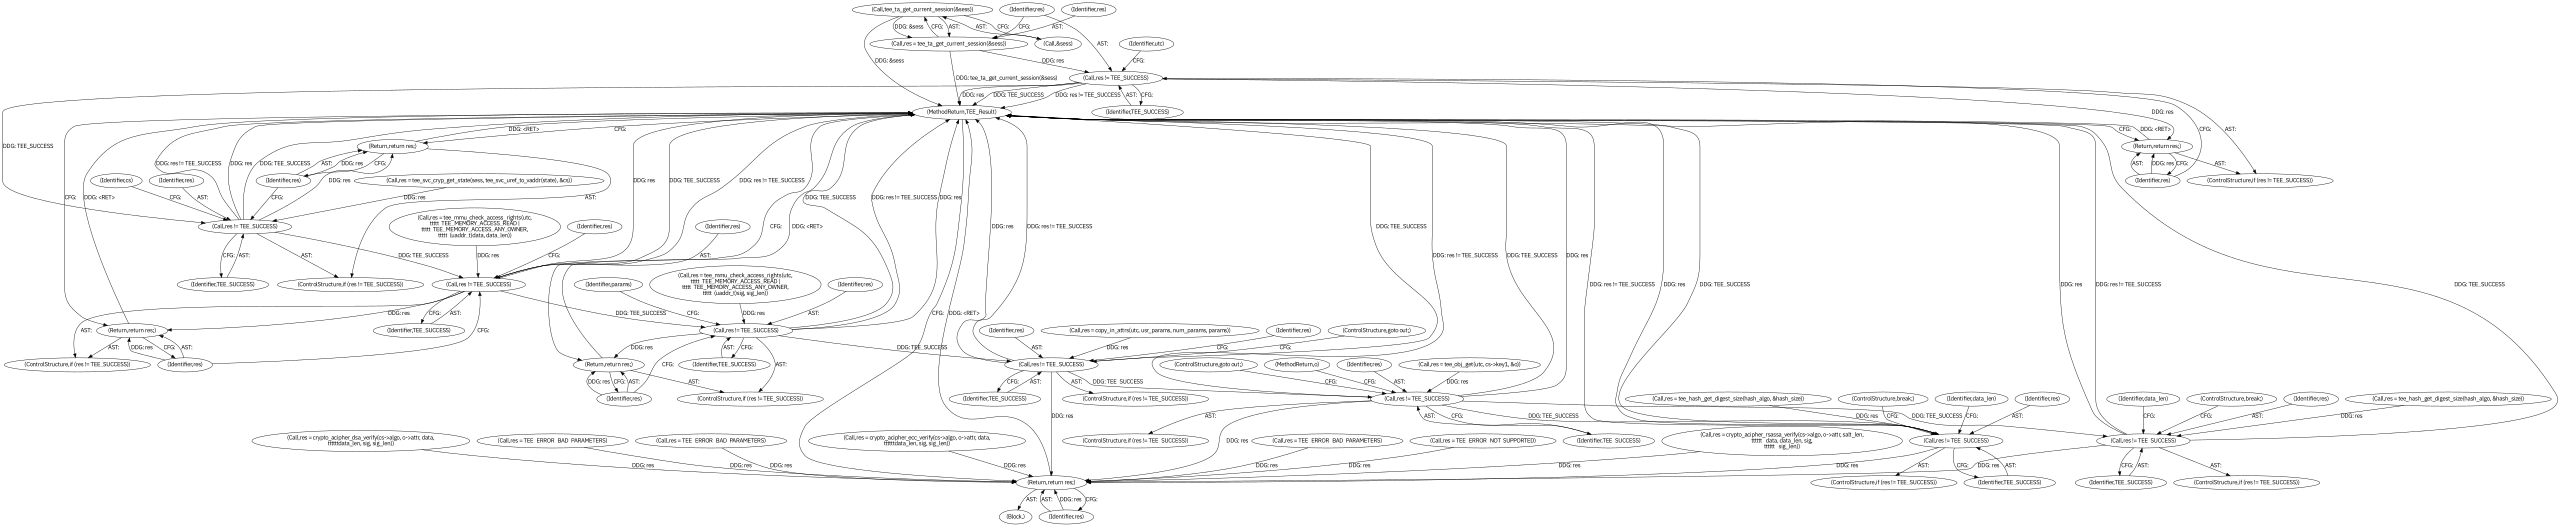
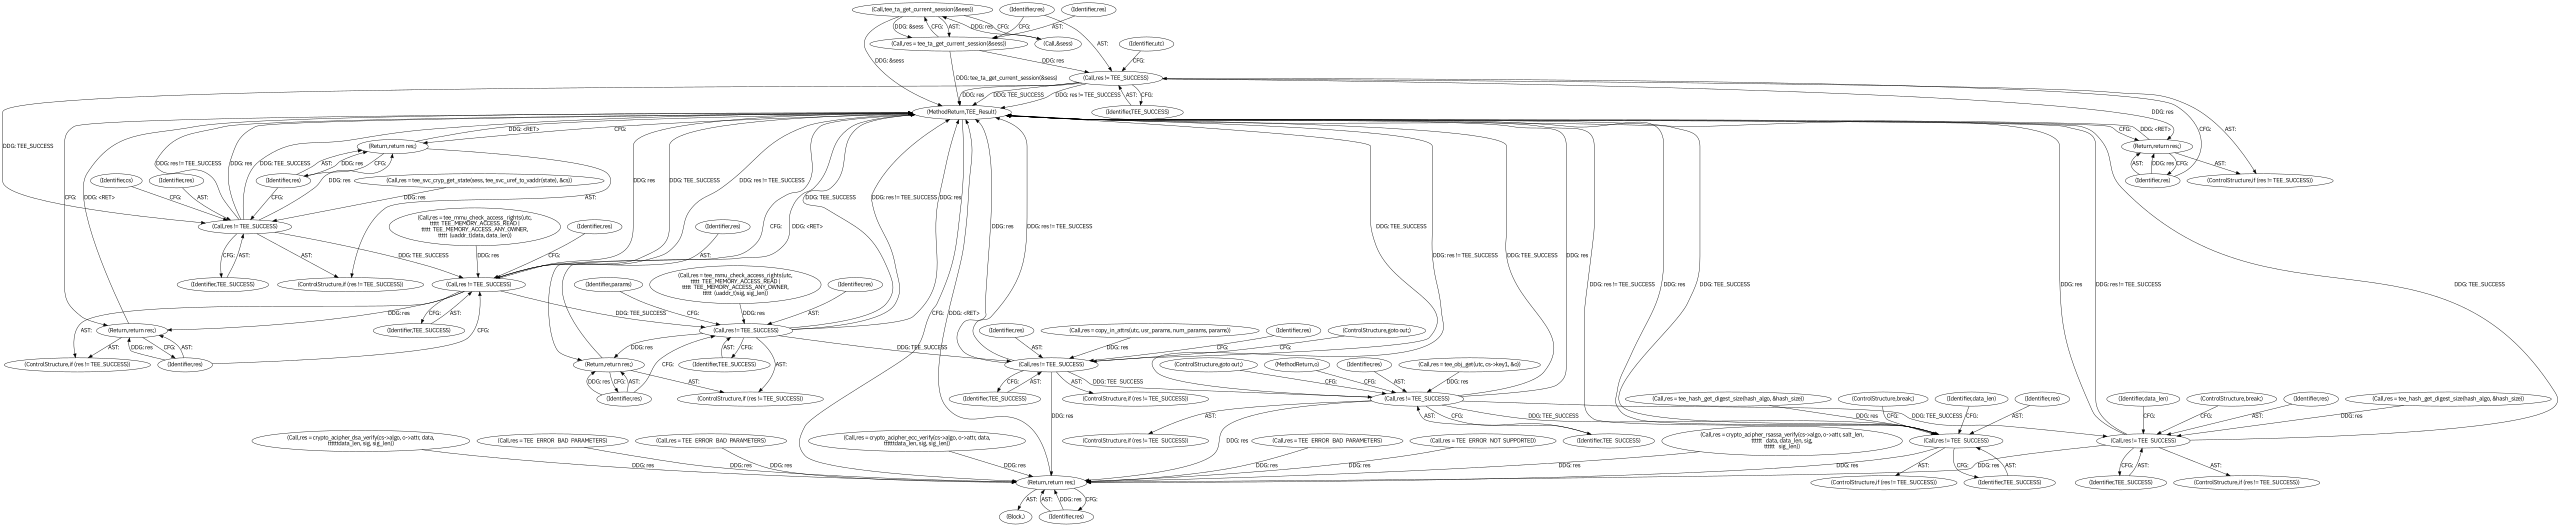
(982, 27) -> (982, 27)
